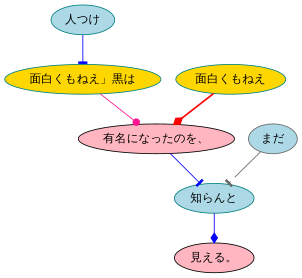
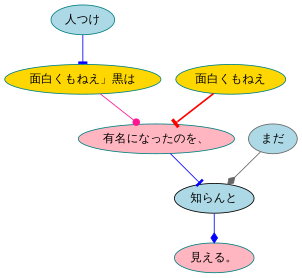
(196, 108) -> (196, 108)
(156, 139) -> (156, 139)
(248, 165) -> (248, 165)
(214, 198) -> (214, 198)
(214, 258) -> (214, 258)
